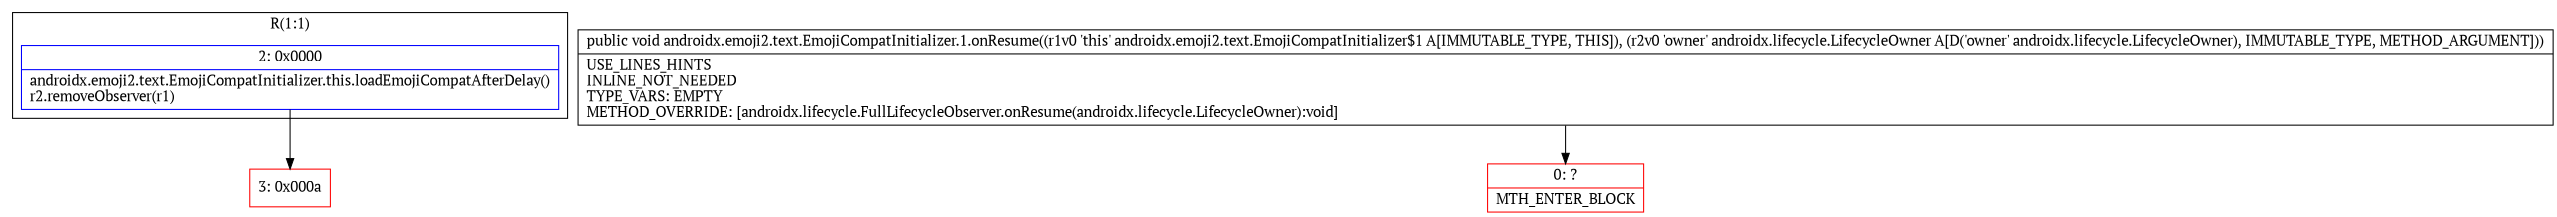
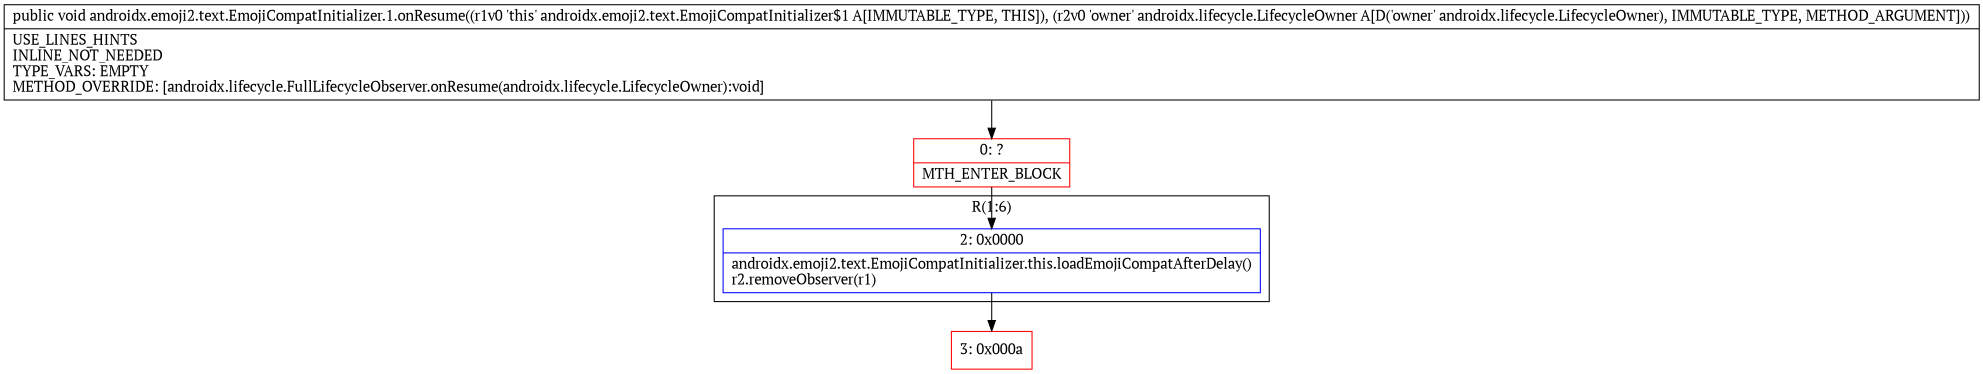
(290, 25) -> (992, 208)
none -> (992, 203)
